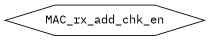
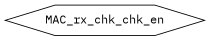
(105, 20) -> (105, 20)
